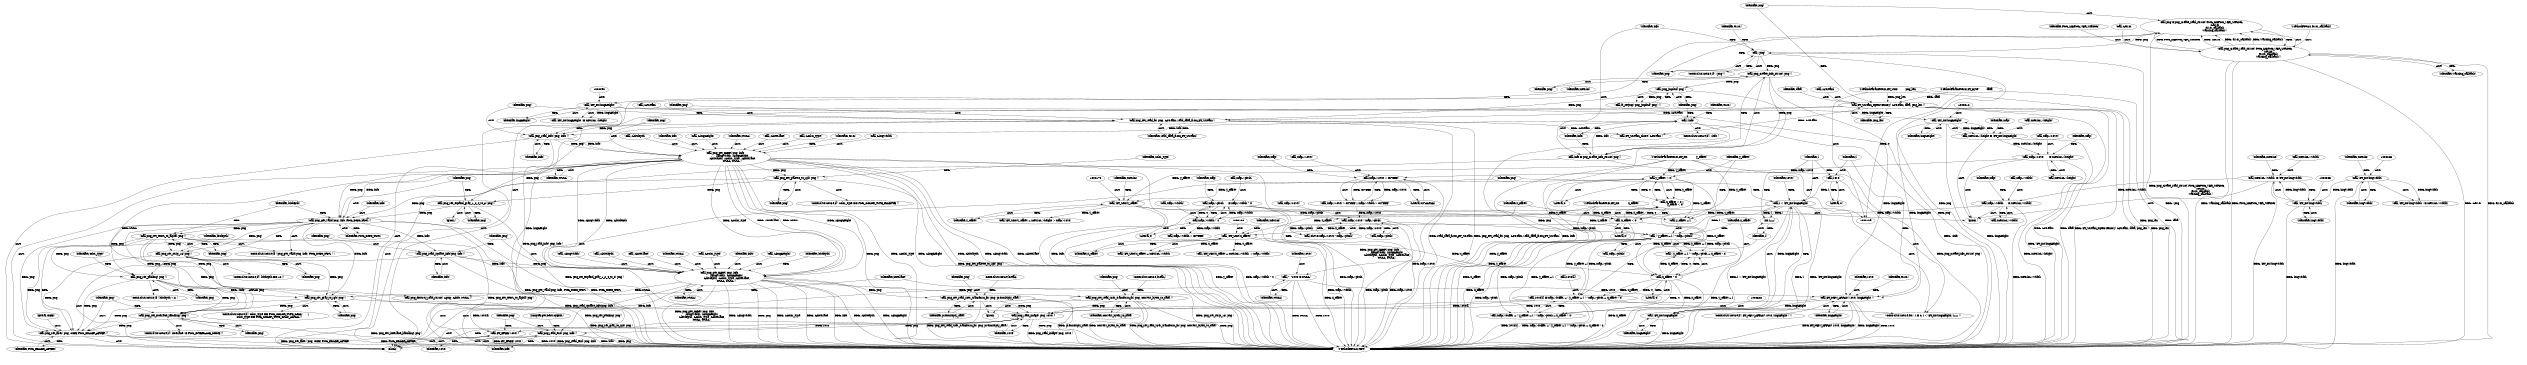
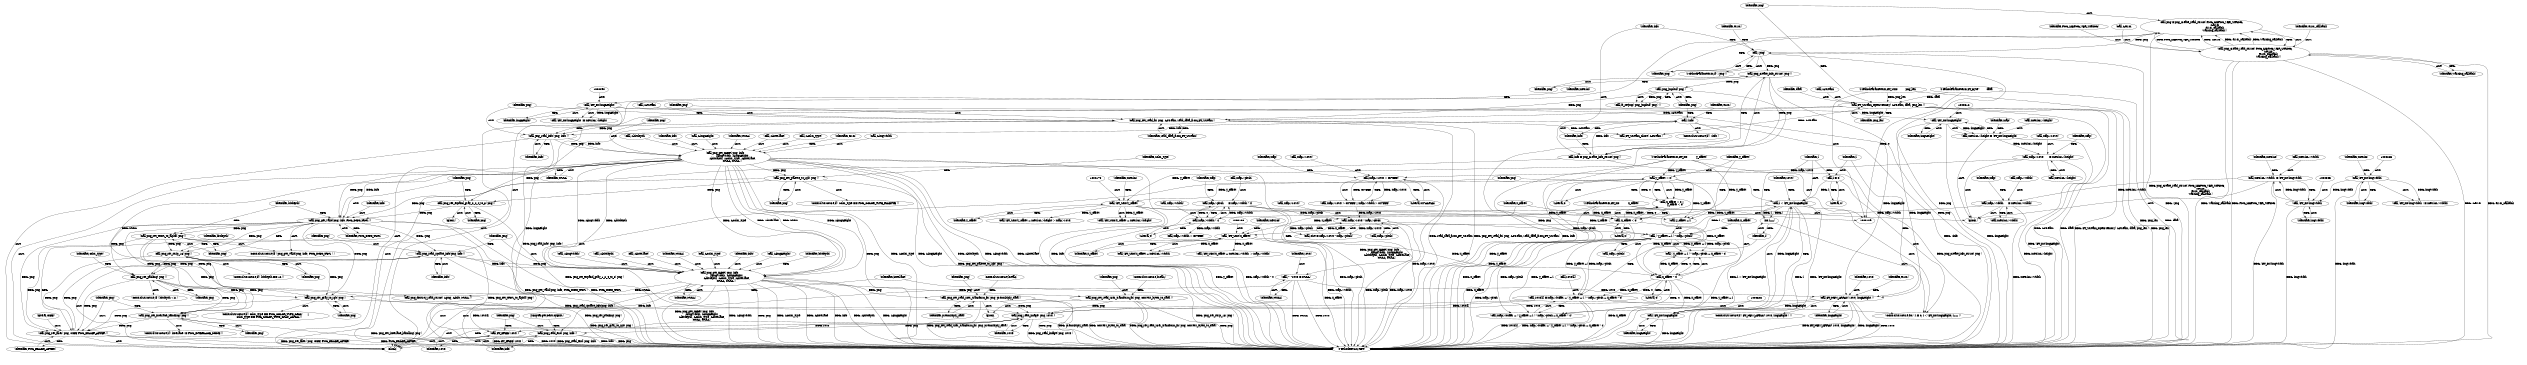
(2311, 27) -> (2311, 27)
(1707, 74) -> (1707, 74)
(466, 204) -> (466, 204)
none -> (1743, 212)
none -> (1125, 221)
(423, 236) -> (423, 236)
(54, 253) -> (287, 260)
(361, 254) -> (361, 254)
none -> (1866, 255)
none -> (136, 267)
(237, 290) -> (237, 290)
(256, 290) -> (256, 290)
(251, 308) -> none
(1805, 310) -> (1805, 308)
(1111, 316) -> none
